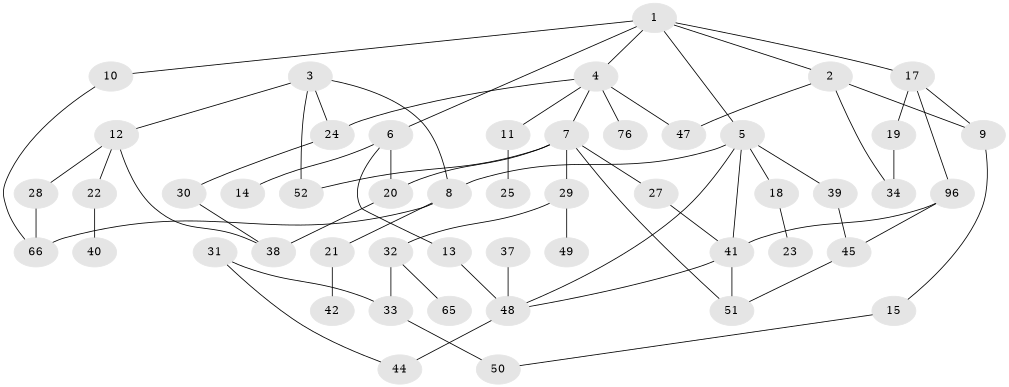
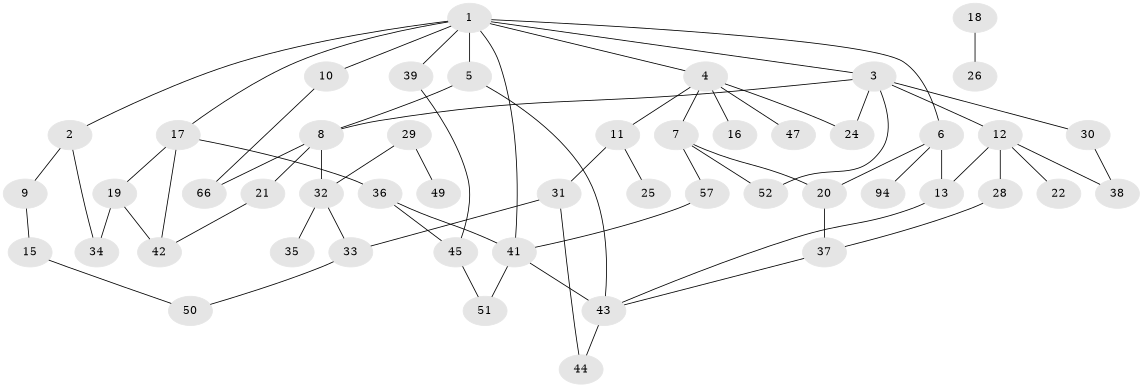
none -> (672, 47)
(756, 104) -> none
(948, 106) -> (169, 194)
(625, 135) -> (735, 135)
(567, 159) -> none
(257, 162) -> (981, 106)
none -> (321, 164)
none -> (589, 164)
(759, 164) -> none
(789, 164) -> (440, 47)
none -> (971, 164)
(243, 194) -> (883, 194)
(656, 194) -> (707, 194)
(737, 194) -> (514, 131)
(952, 194) -> (380, 194)
(345, 217) -> (824, 223)
(36, 223) -> (915, 227)
none -> (137, 223)
(644, 227) -> none
(95, 252) -> none
(791, 252) -> (975, 77)
(449, 311) -> (292, 252)
(508, 311) -> (604, 311)
